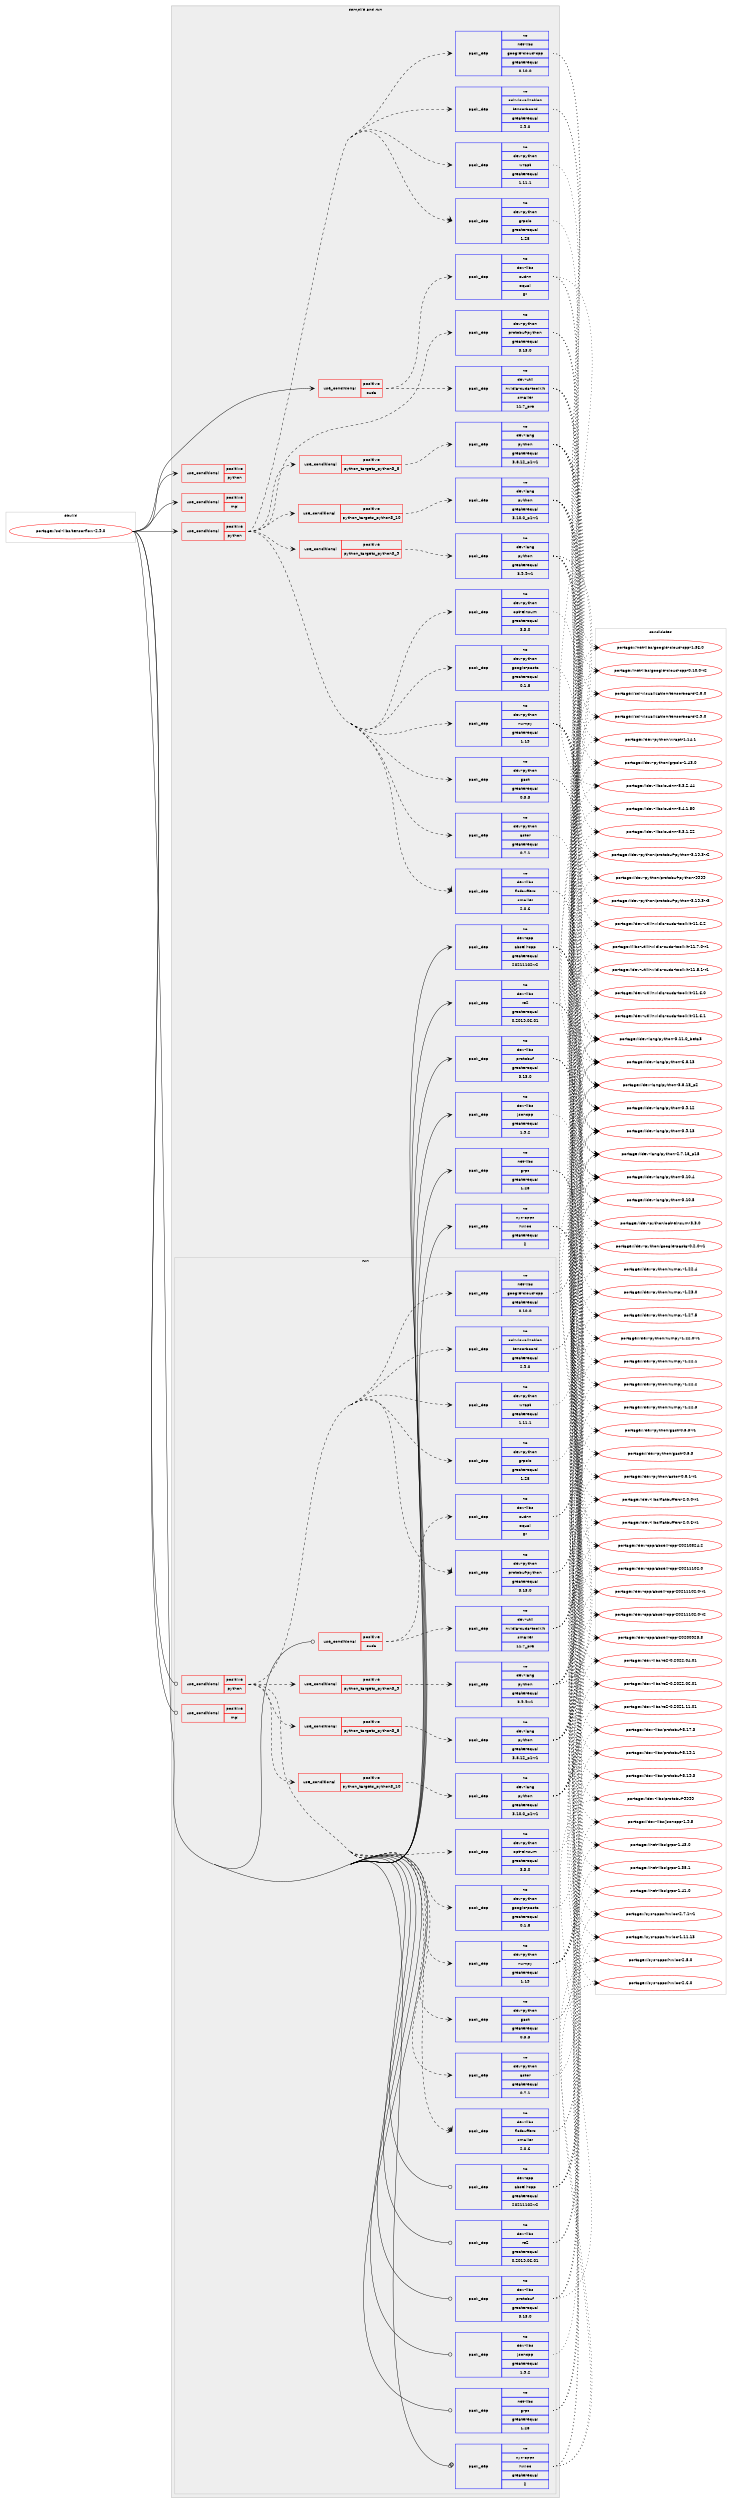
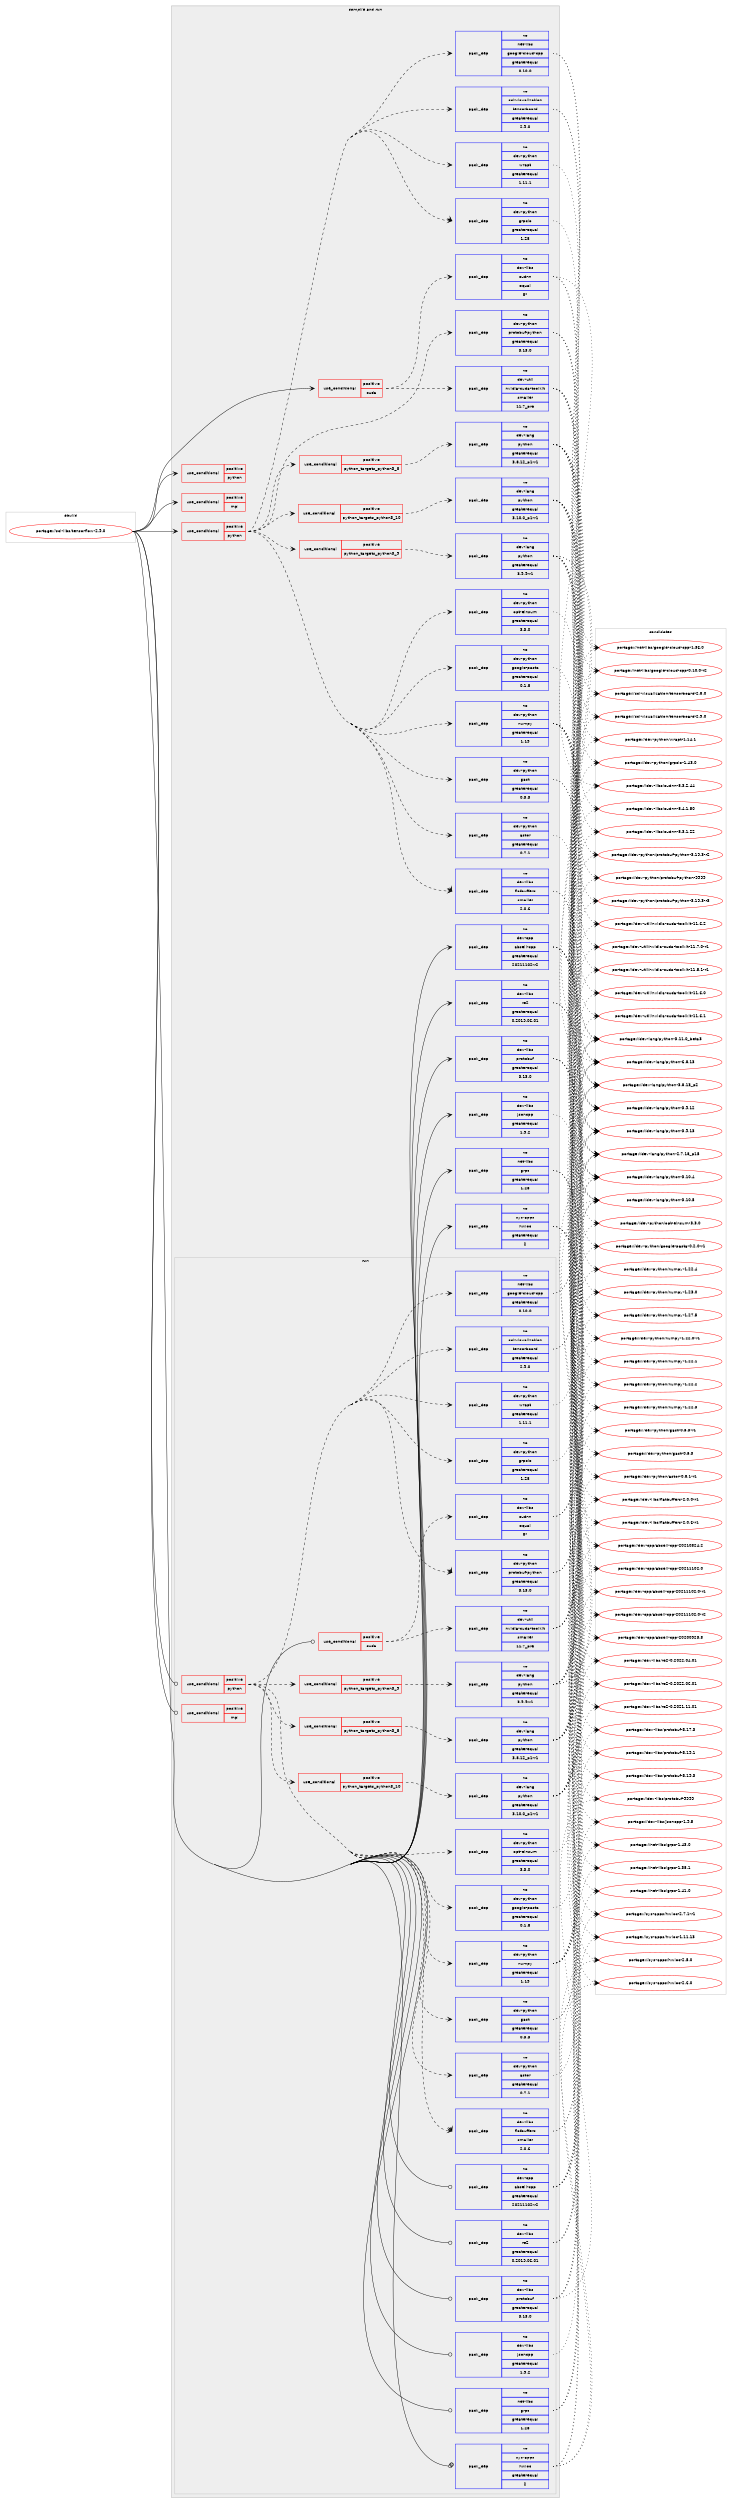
(661, 947) -> (661, 947)
